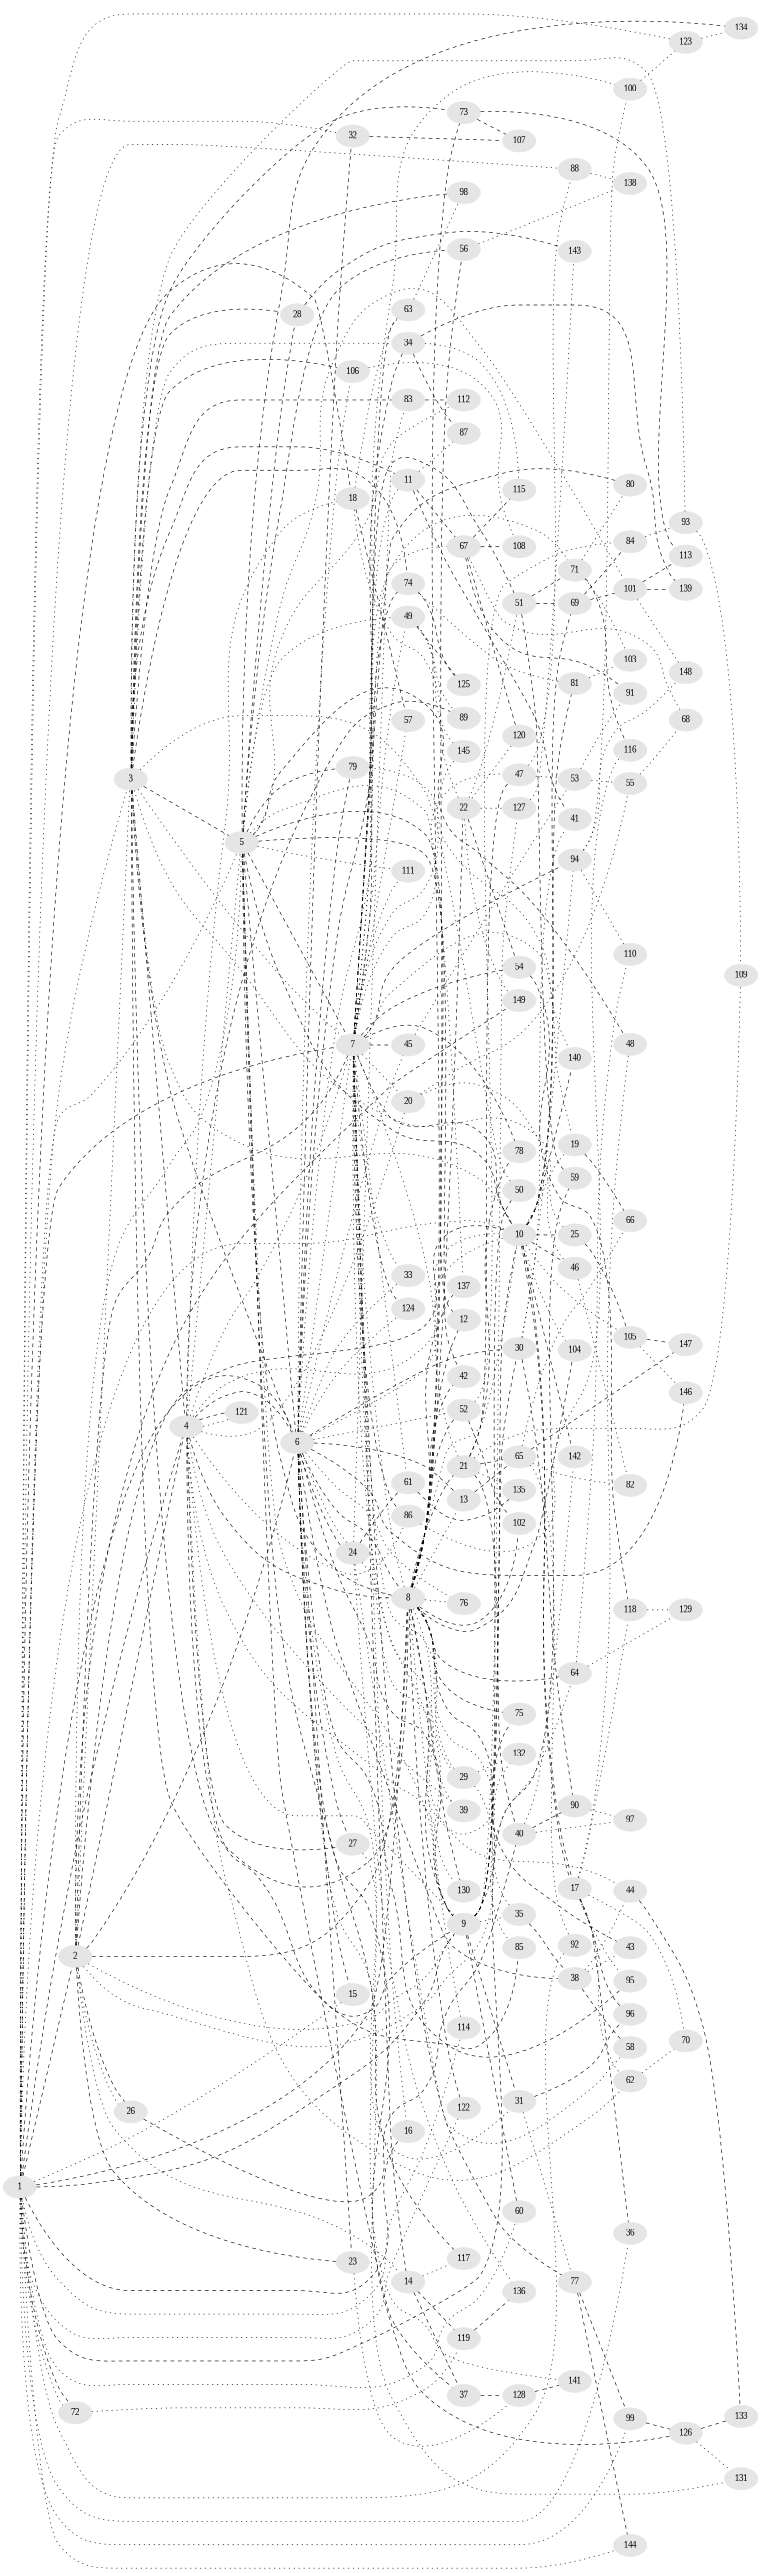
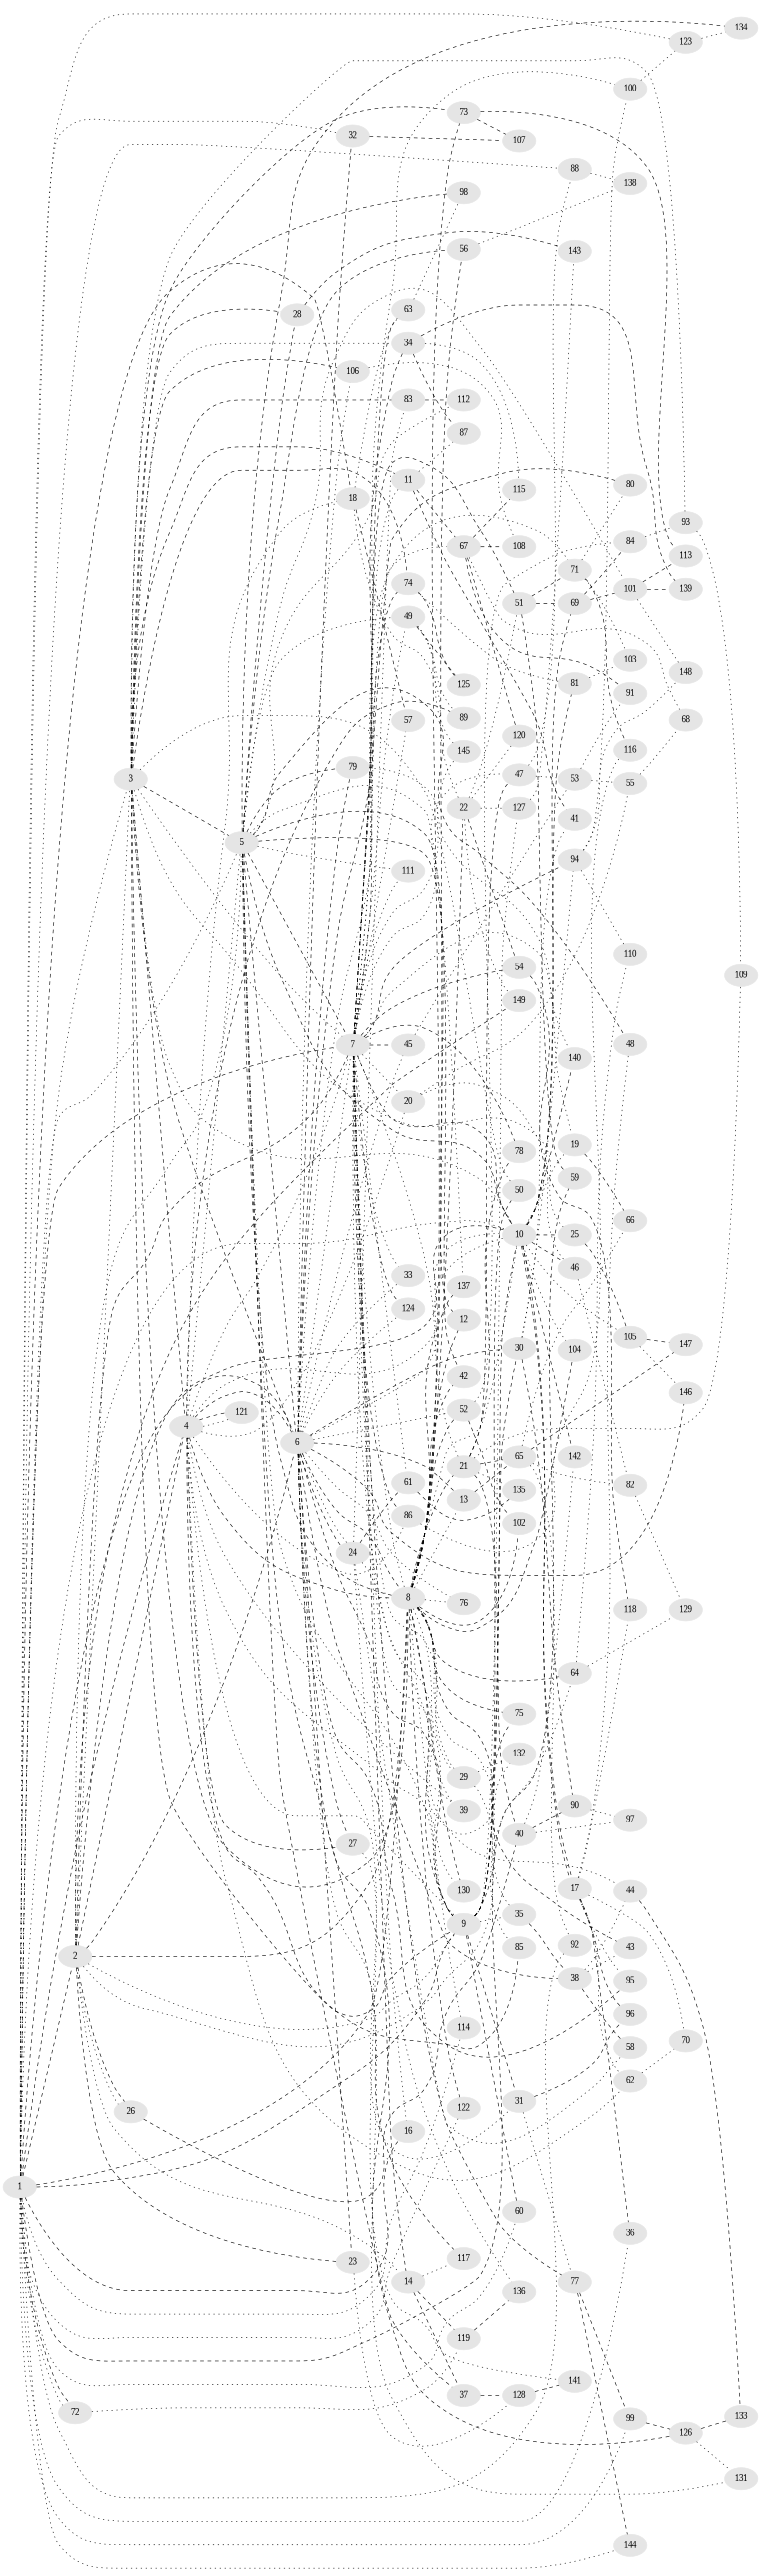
(658, 1610) -> (658, 1548)
(353, 1995) -> none
